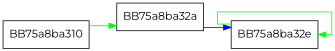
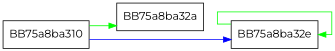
(214, 27) -> (156, 40)
